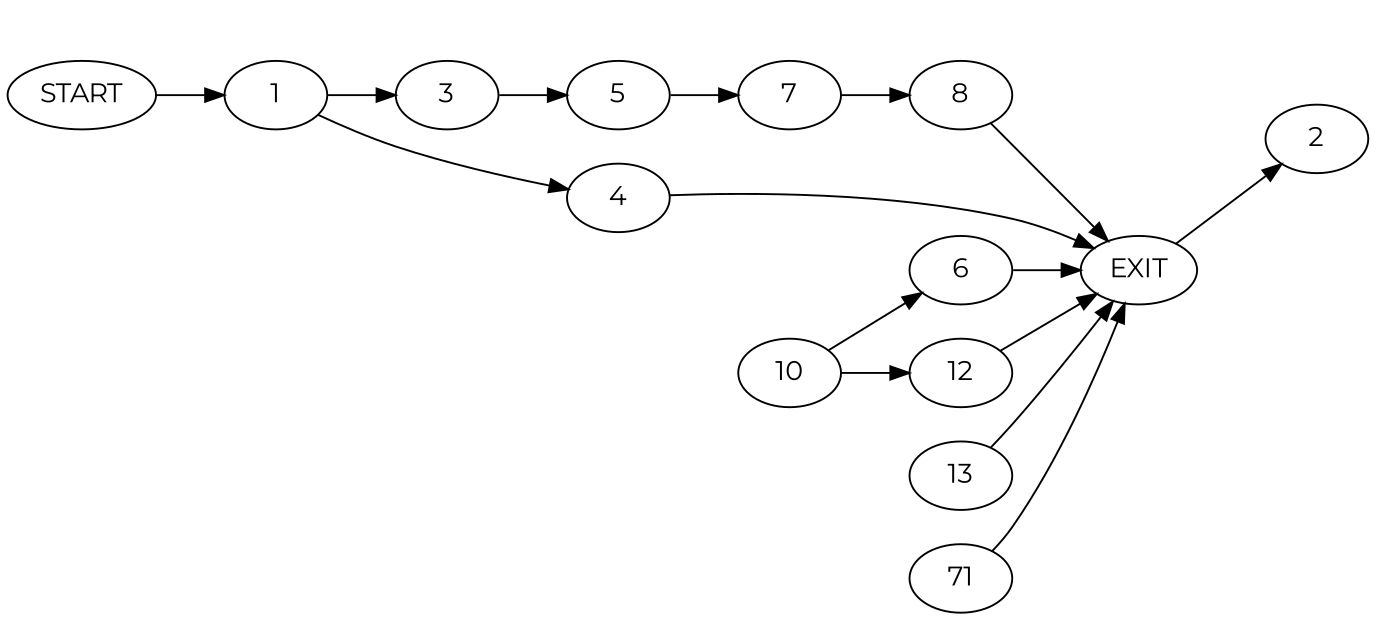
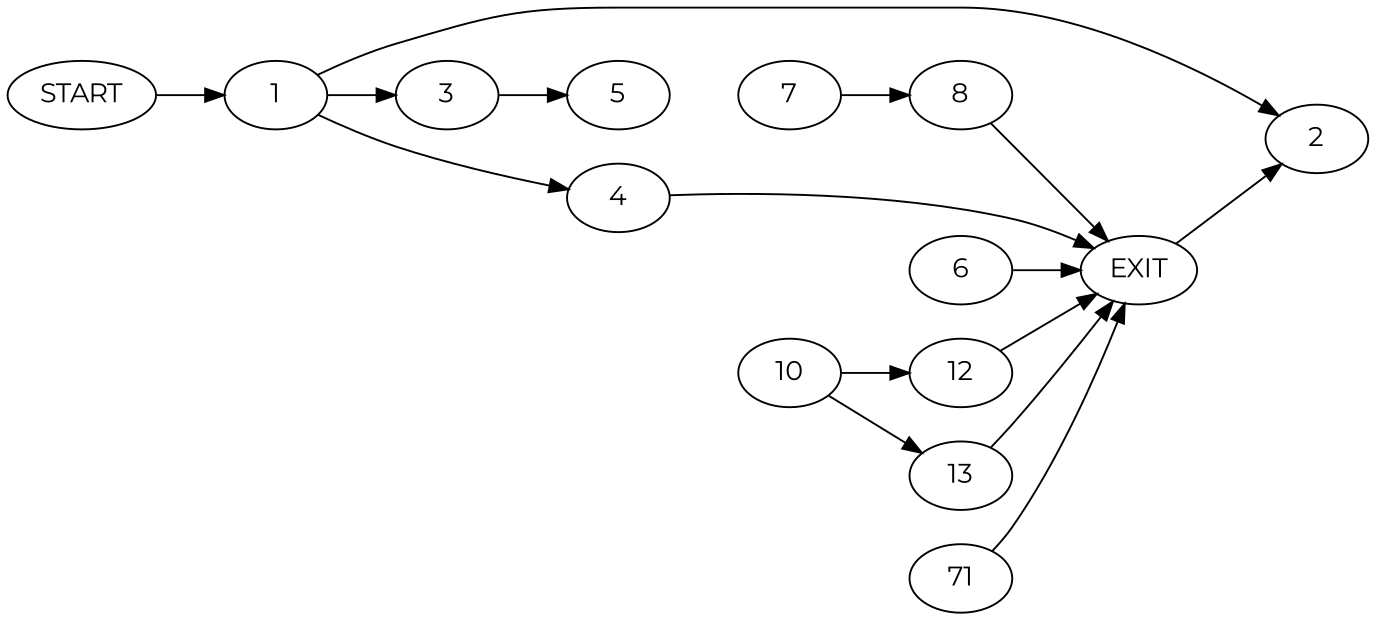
none -> (794, 8)
(695, 95) -> none
(867, 327) -> (867, 419)
